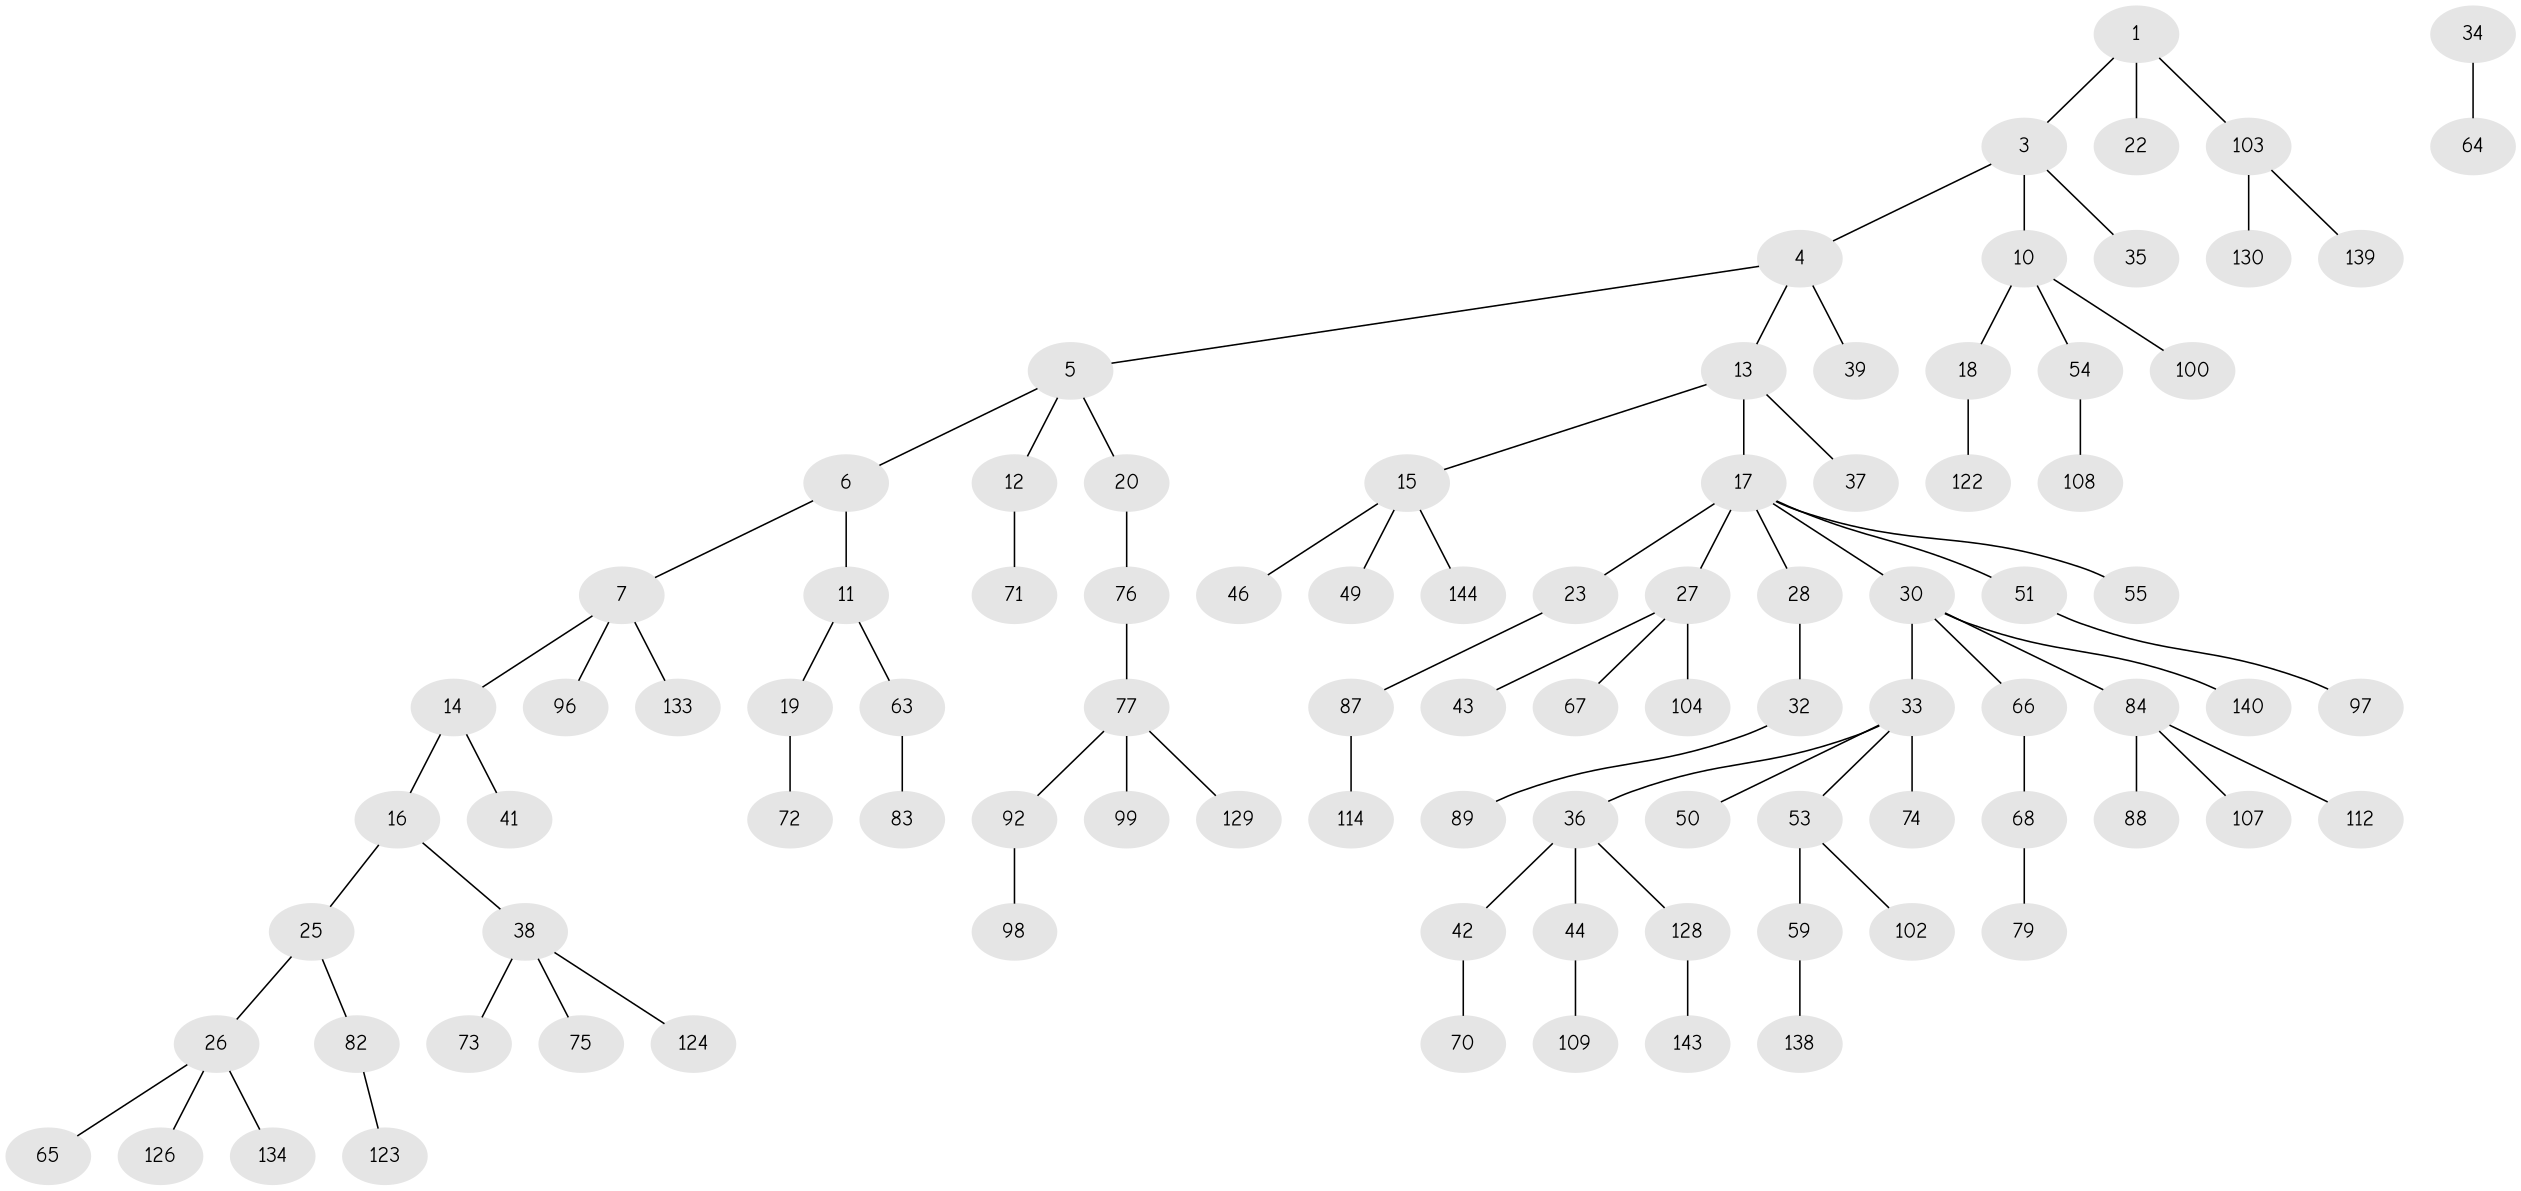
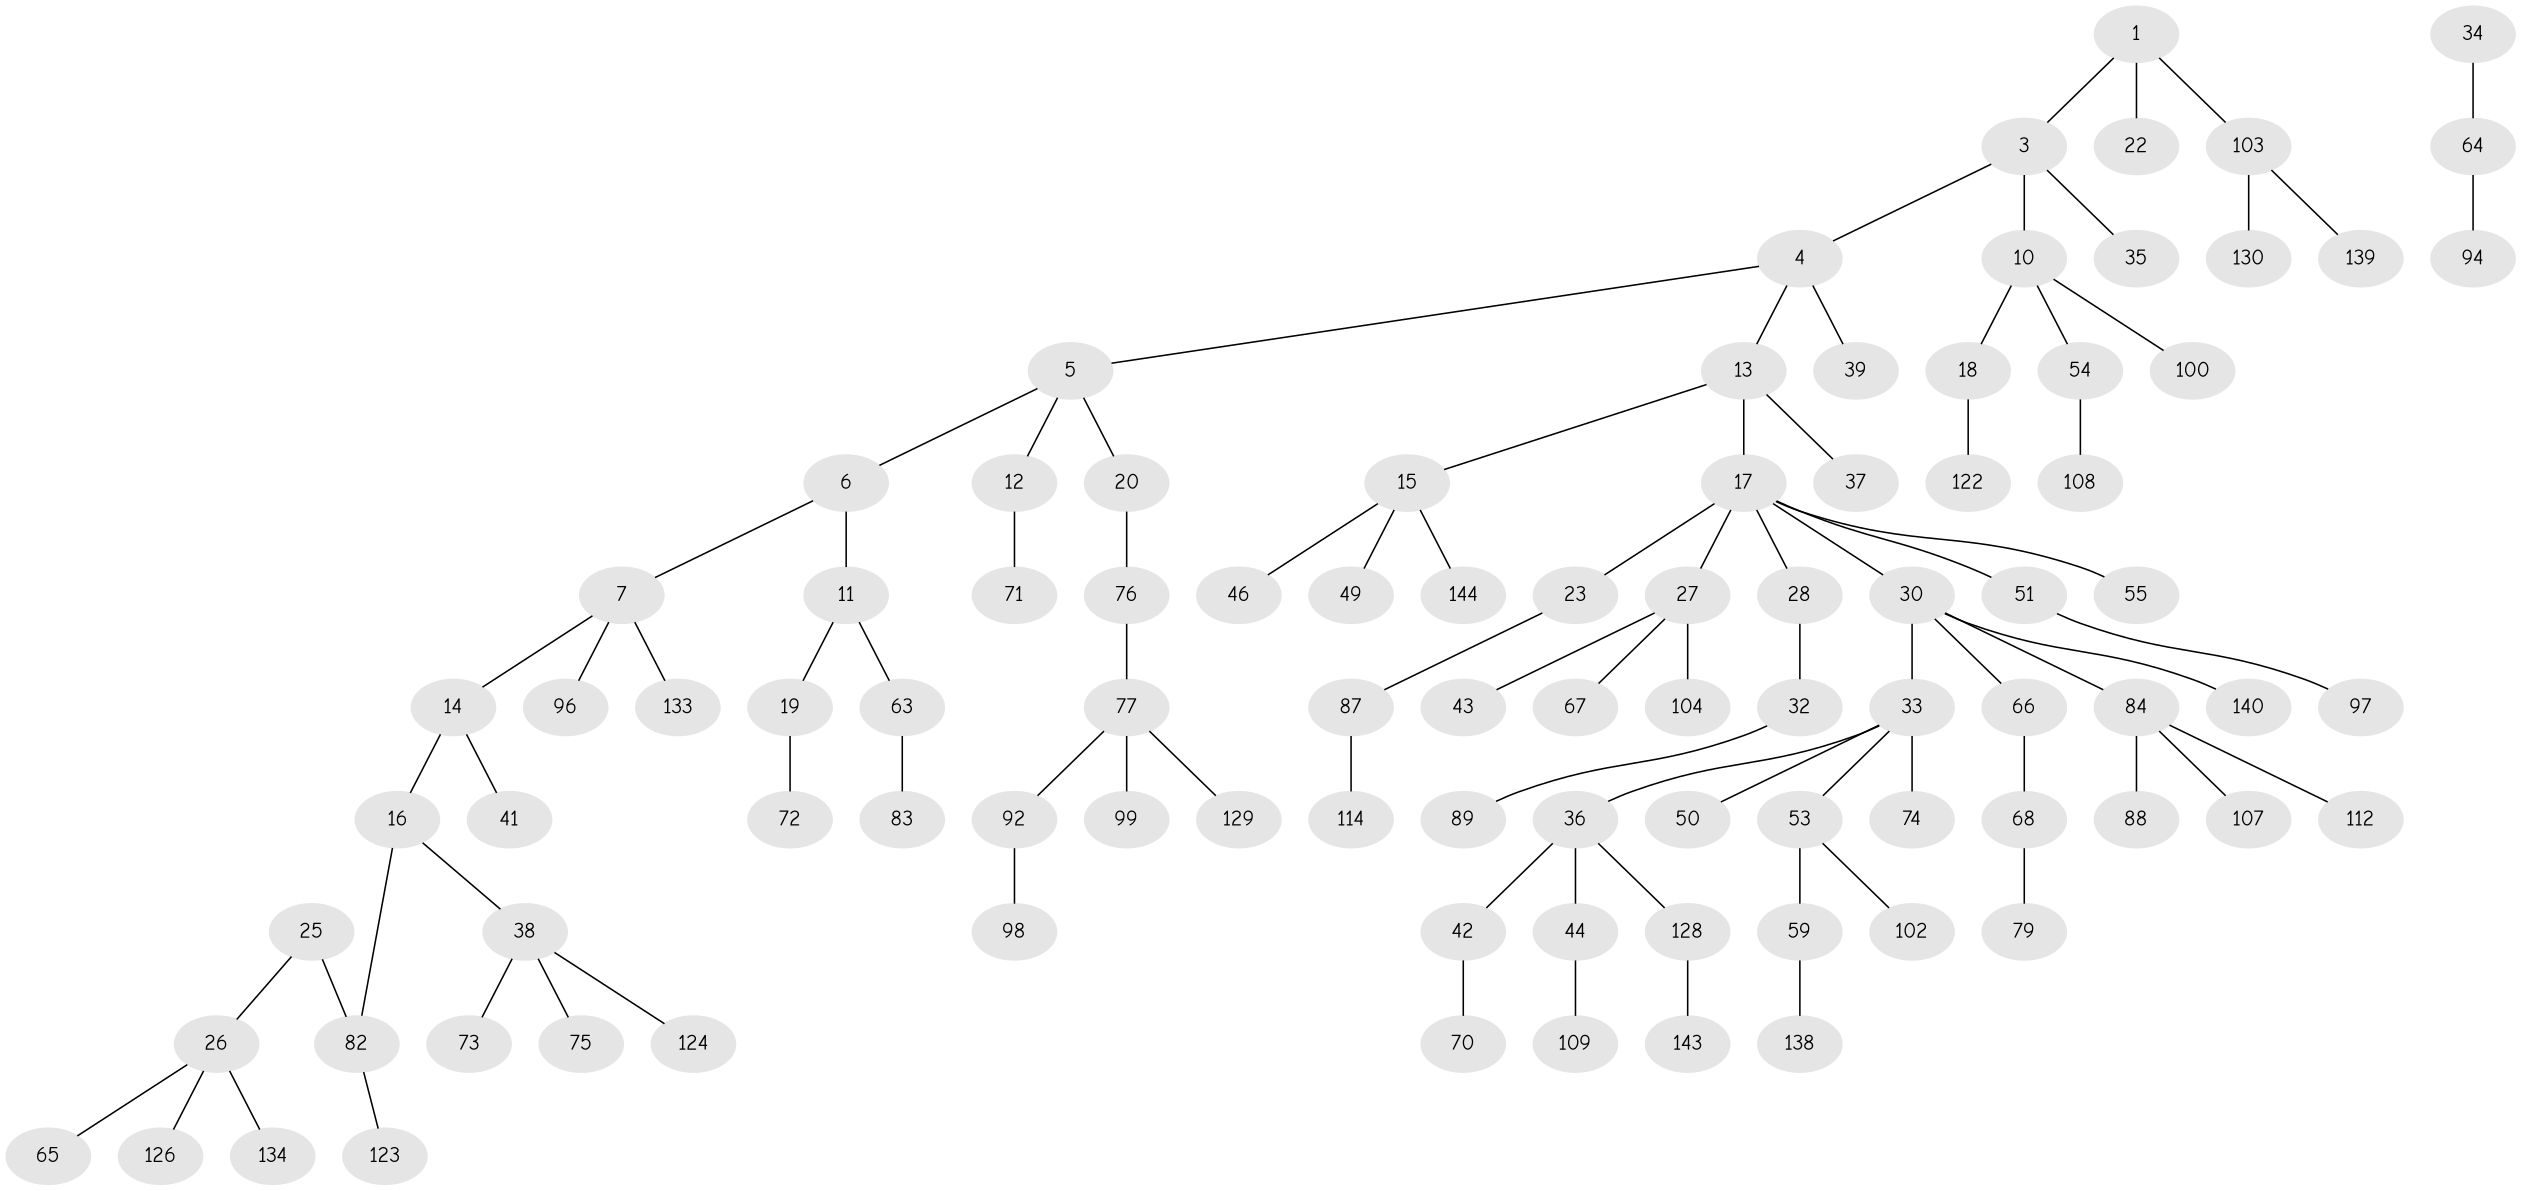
none -> (2473, 259)
(355, 876) -> (377, 932)
